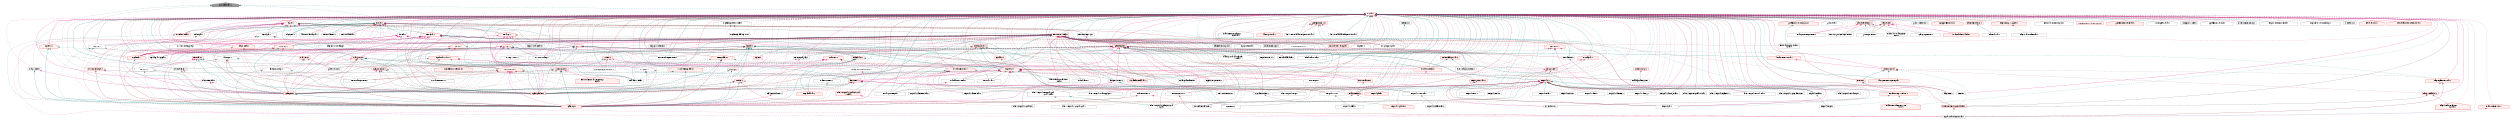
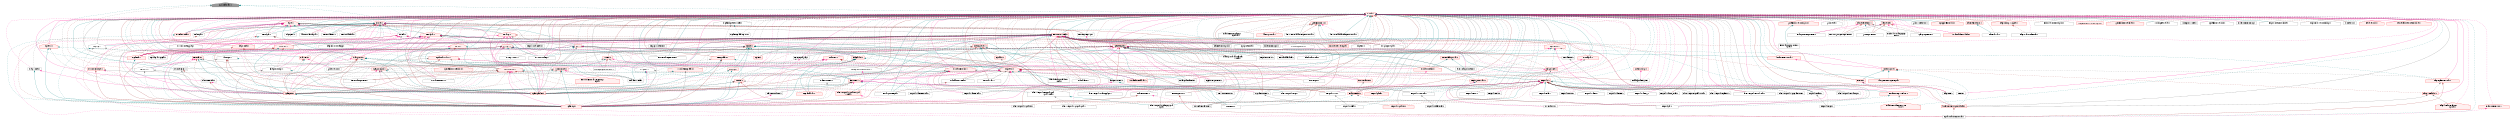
(1405, 23) -> none
